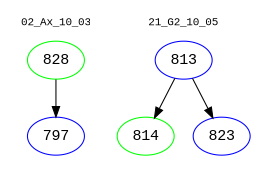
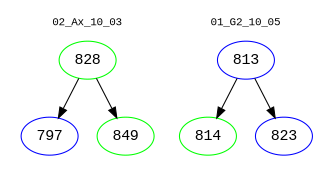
(184, 23) -> (246, 23)
none -> (126, 136)
